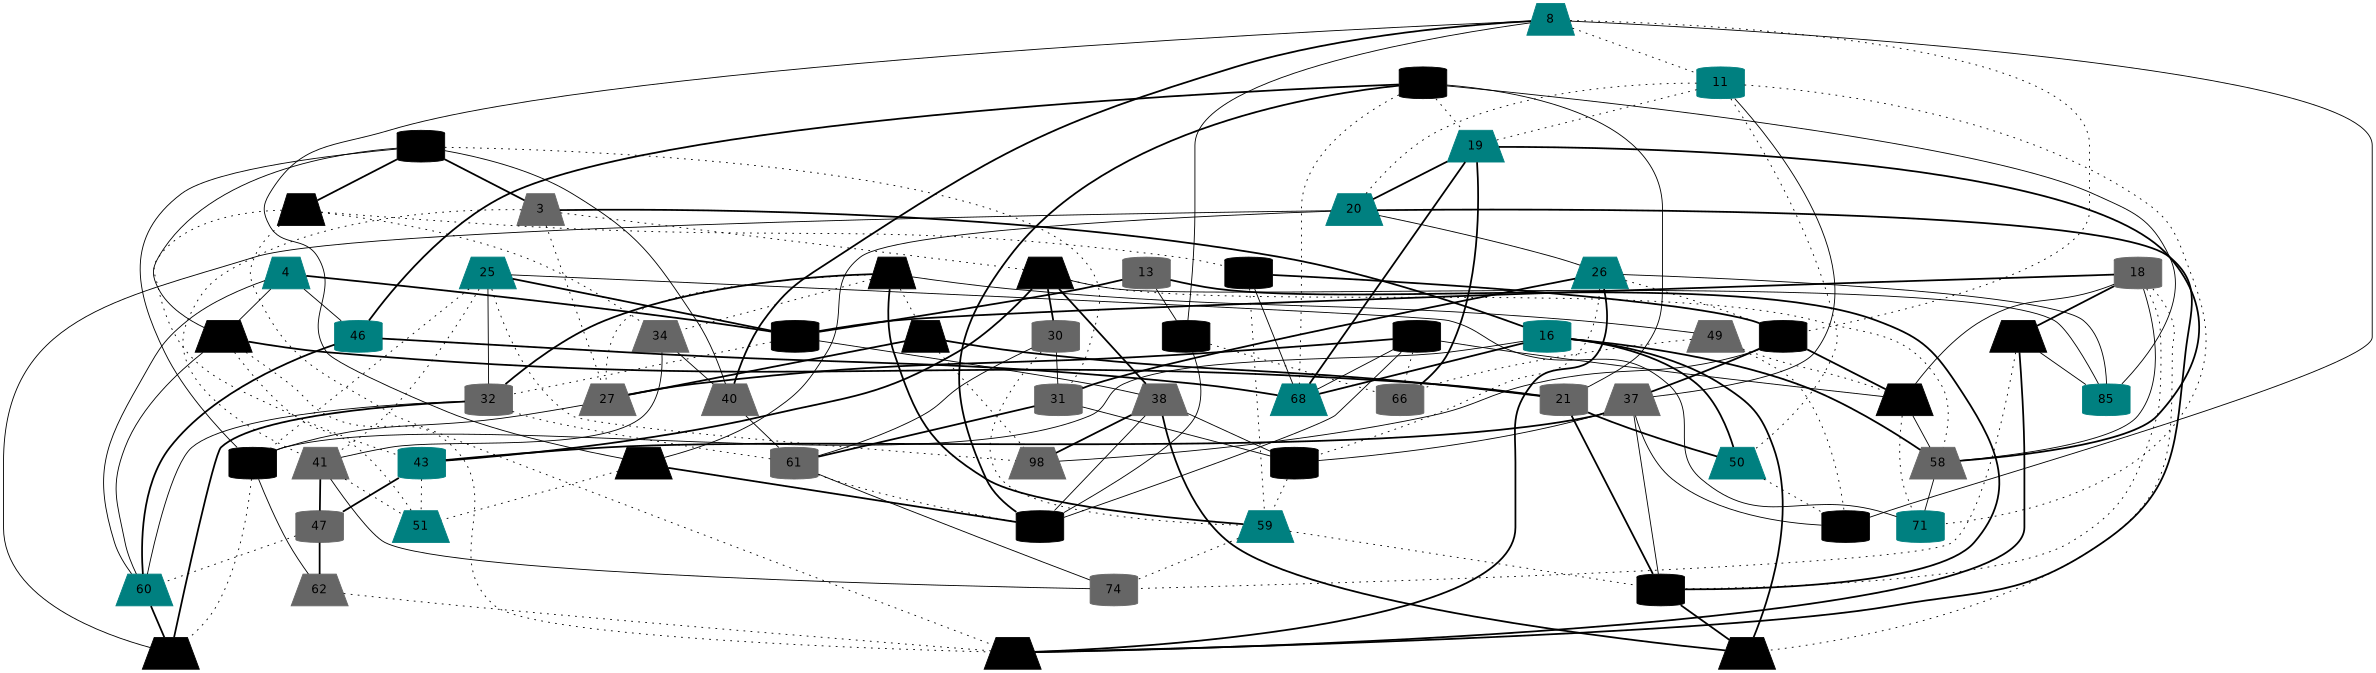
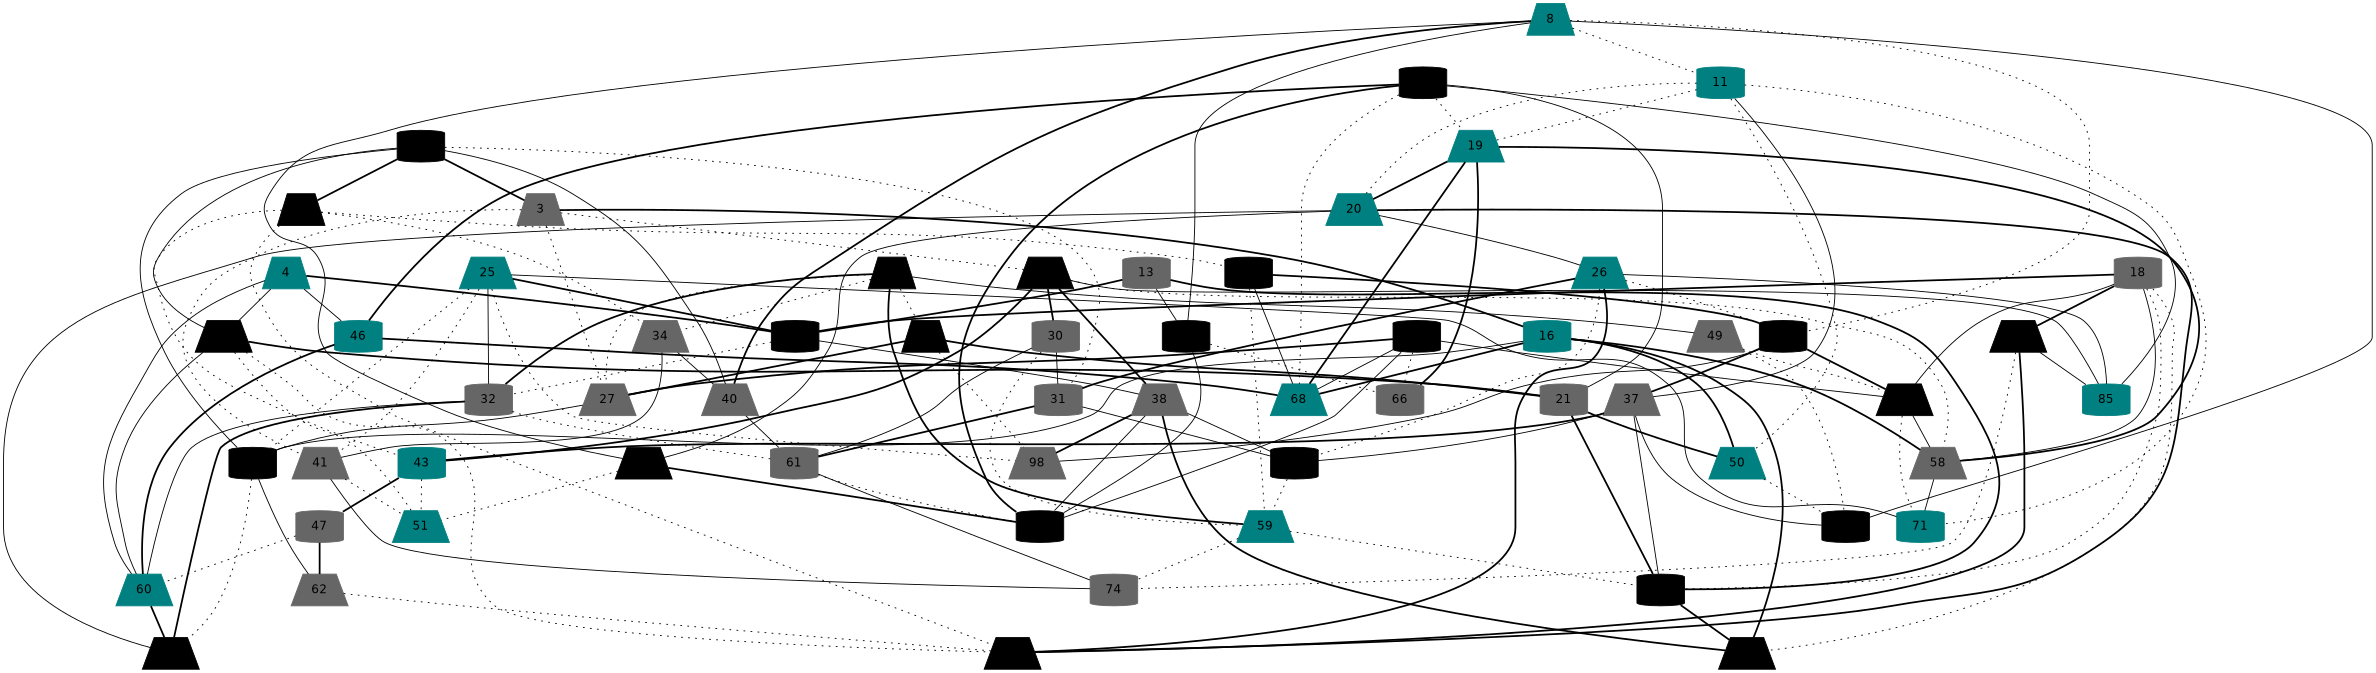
(1530, 362) -> none
(320, 495) -> none
